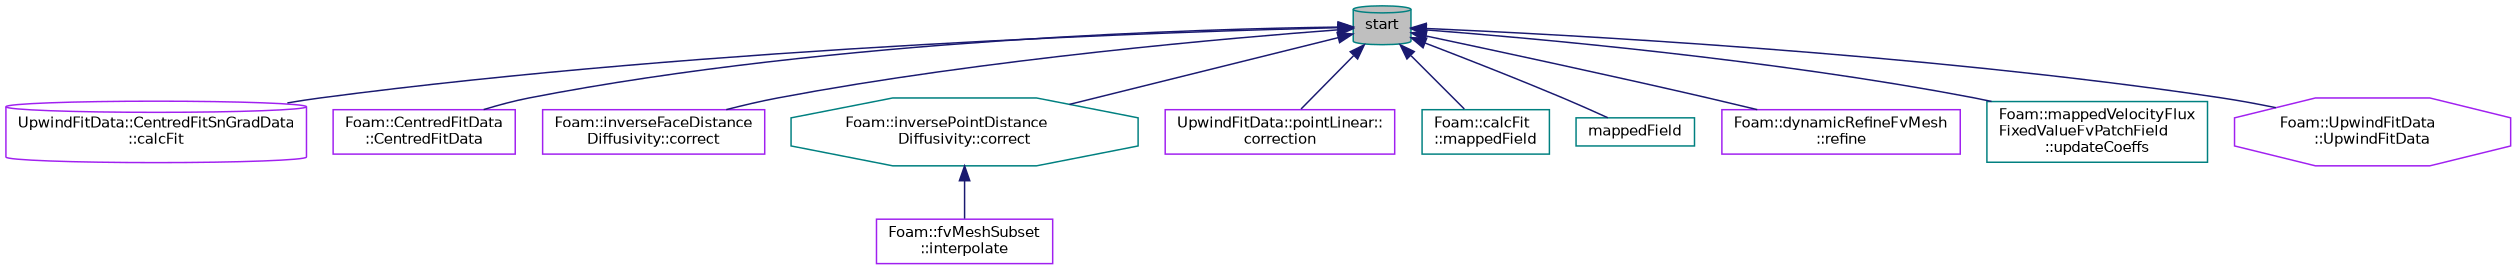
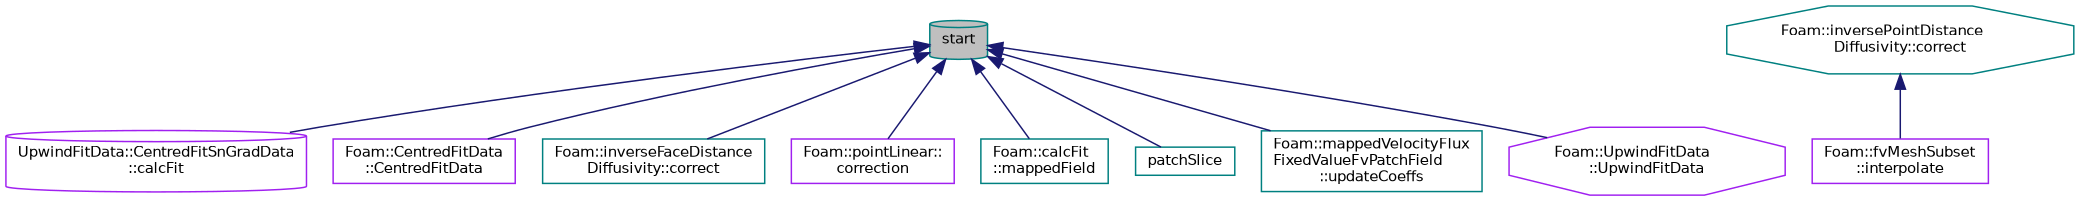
(1204, 71) -> none
(654, 132) -> (654, 161)
(1280, 132) -> (873, 161)
(1635, 132) -> (1185, 161)
(1841, 132) -> none
